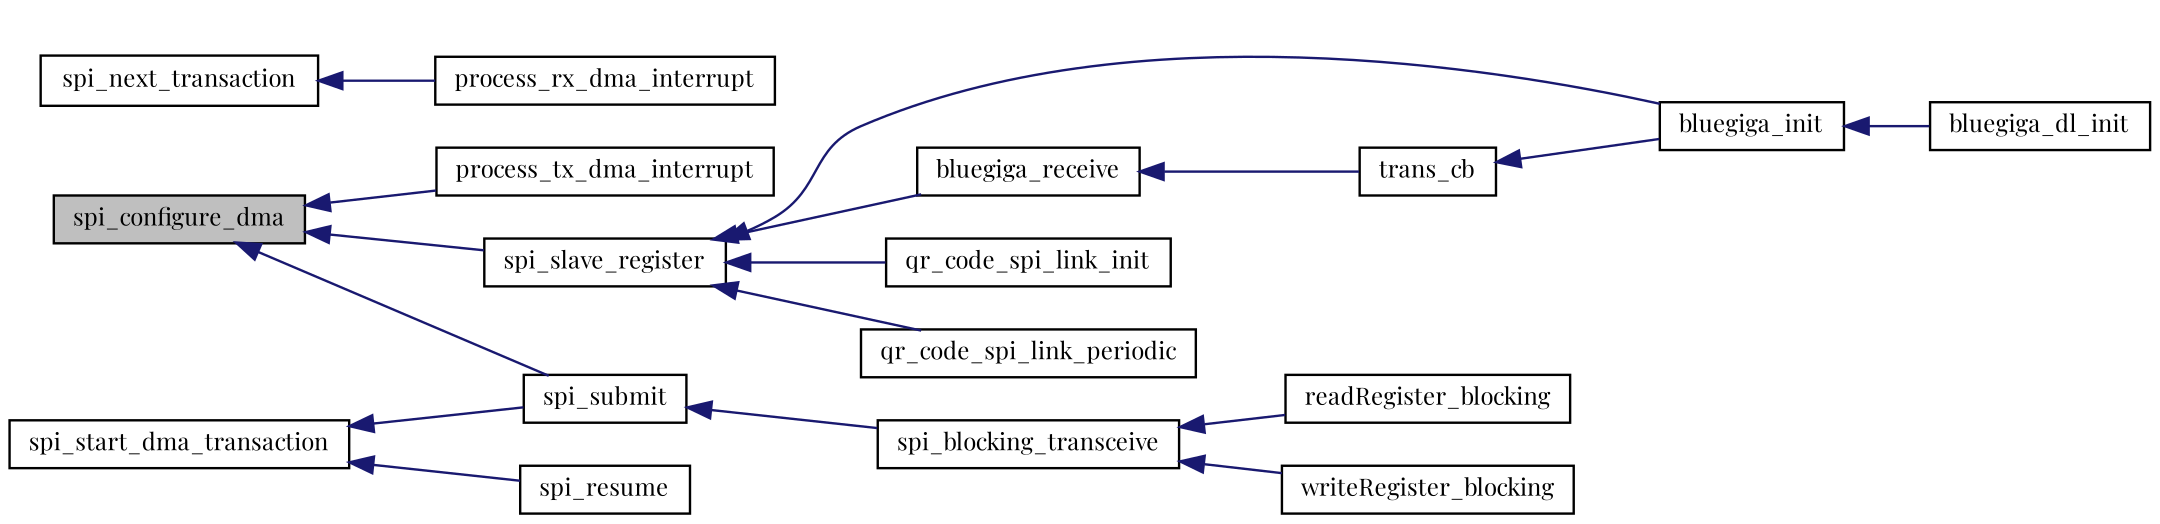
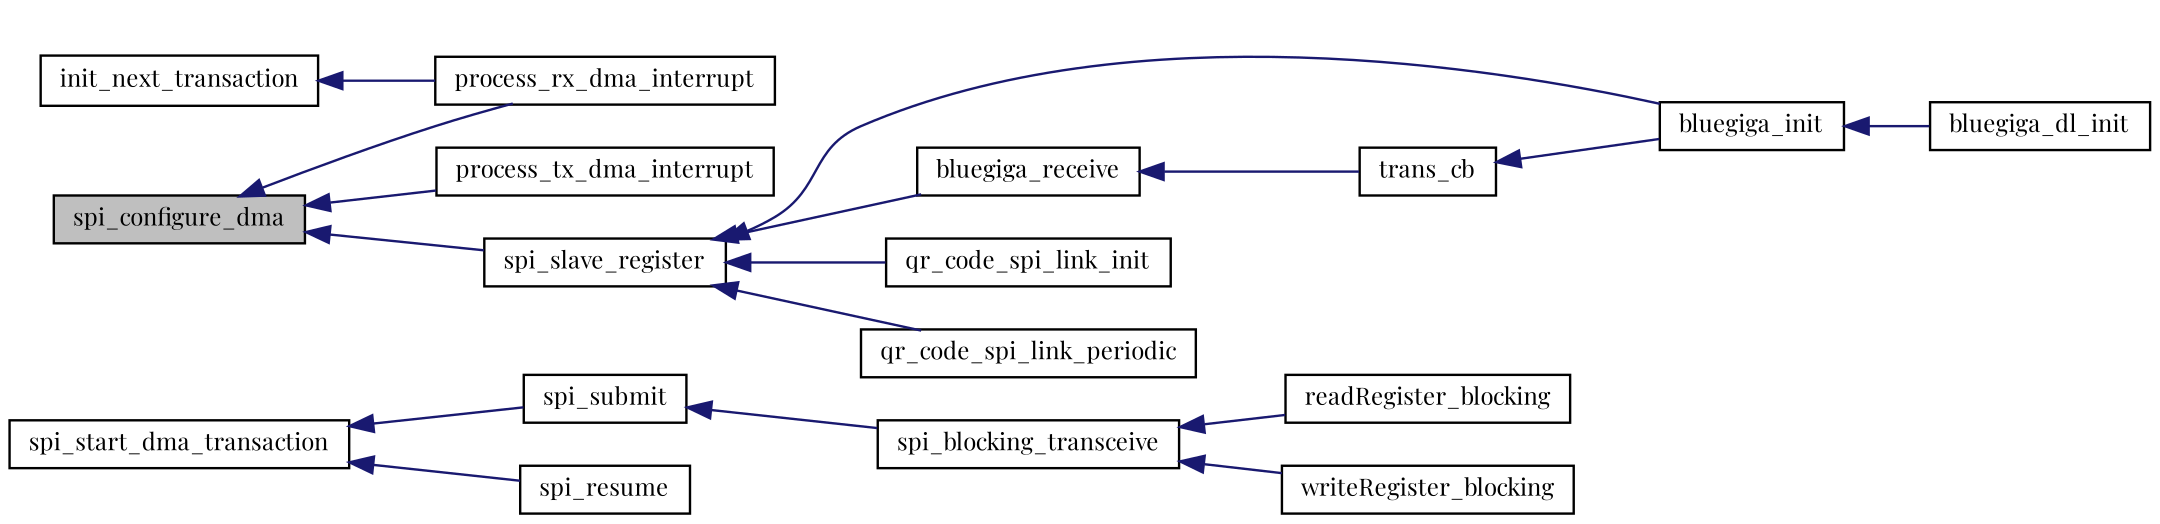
(179, 81) -> (179, 81)
(403, 314) -> (387, 142)
